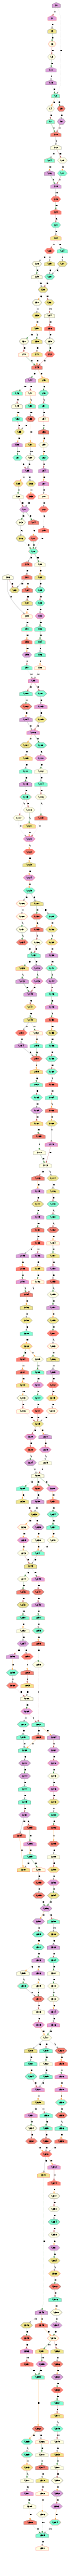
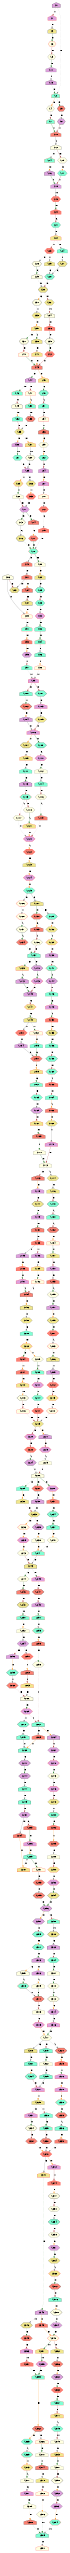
(30, 431) -> (25, 438)
(28, 1863) -> (25, 1863)
